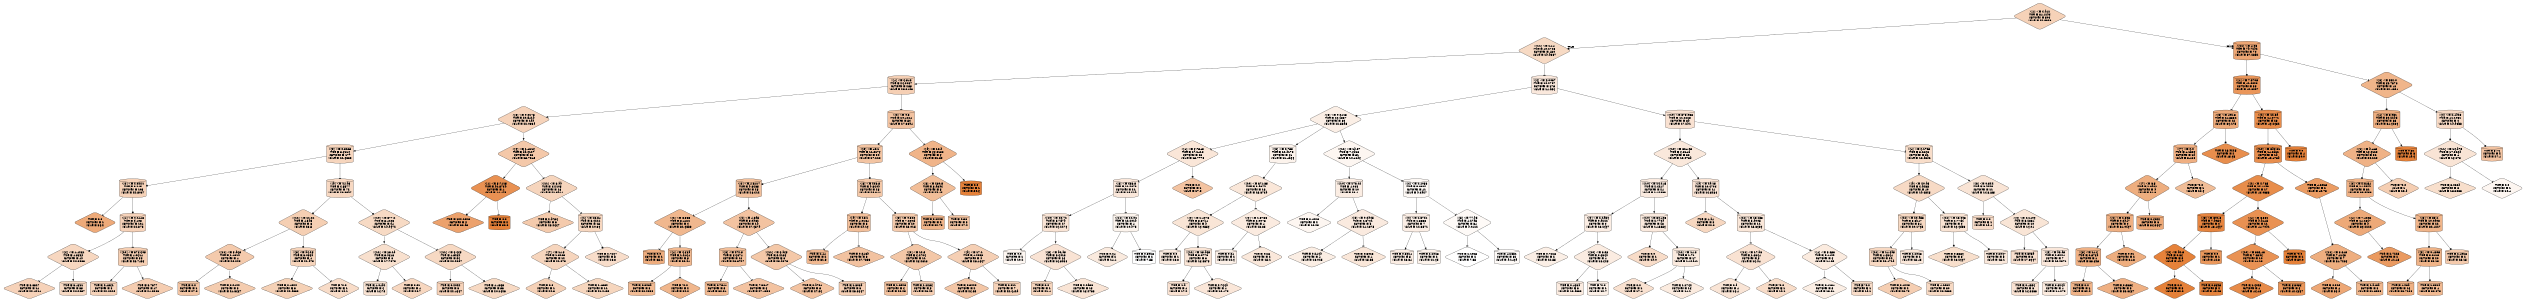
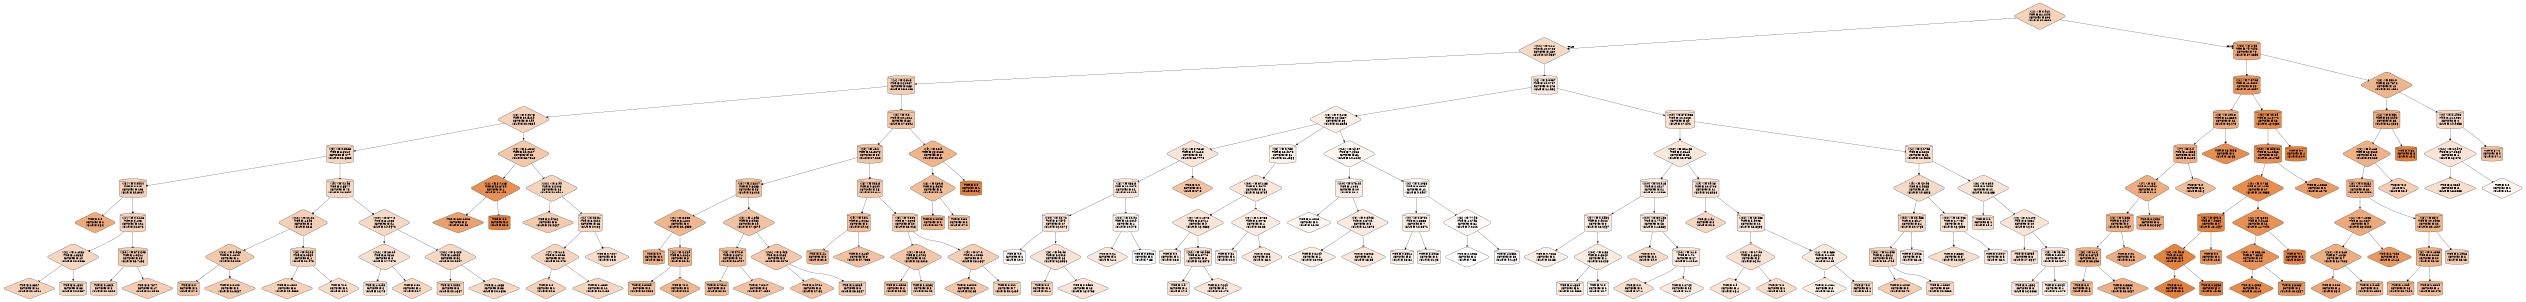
(2326, 221) -> (2348, 239)
(725, 273) -> (725, 273)
